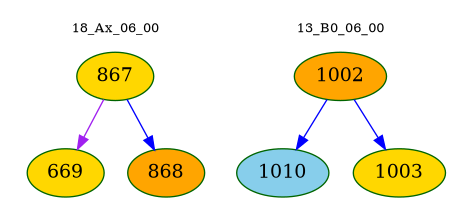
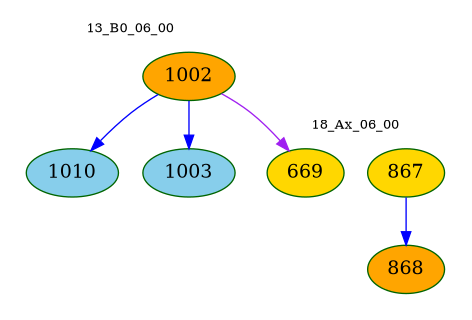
(94, 118) -> (264, 125)
(399, 173) -> (189, 173)
